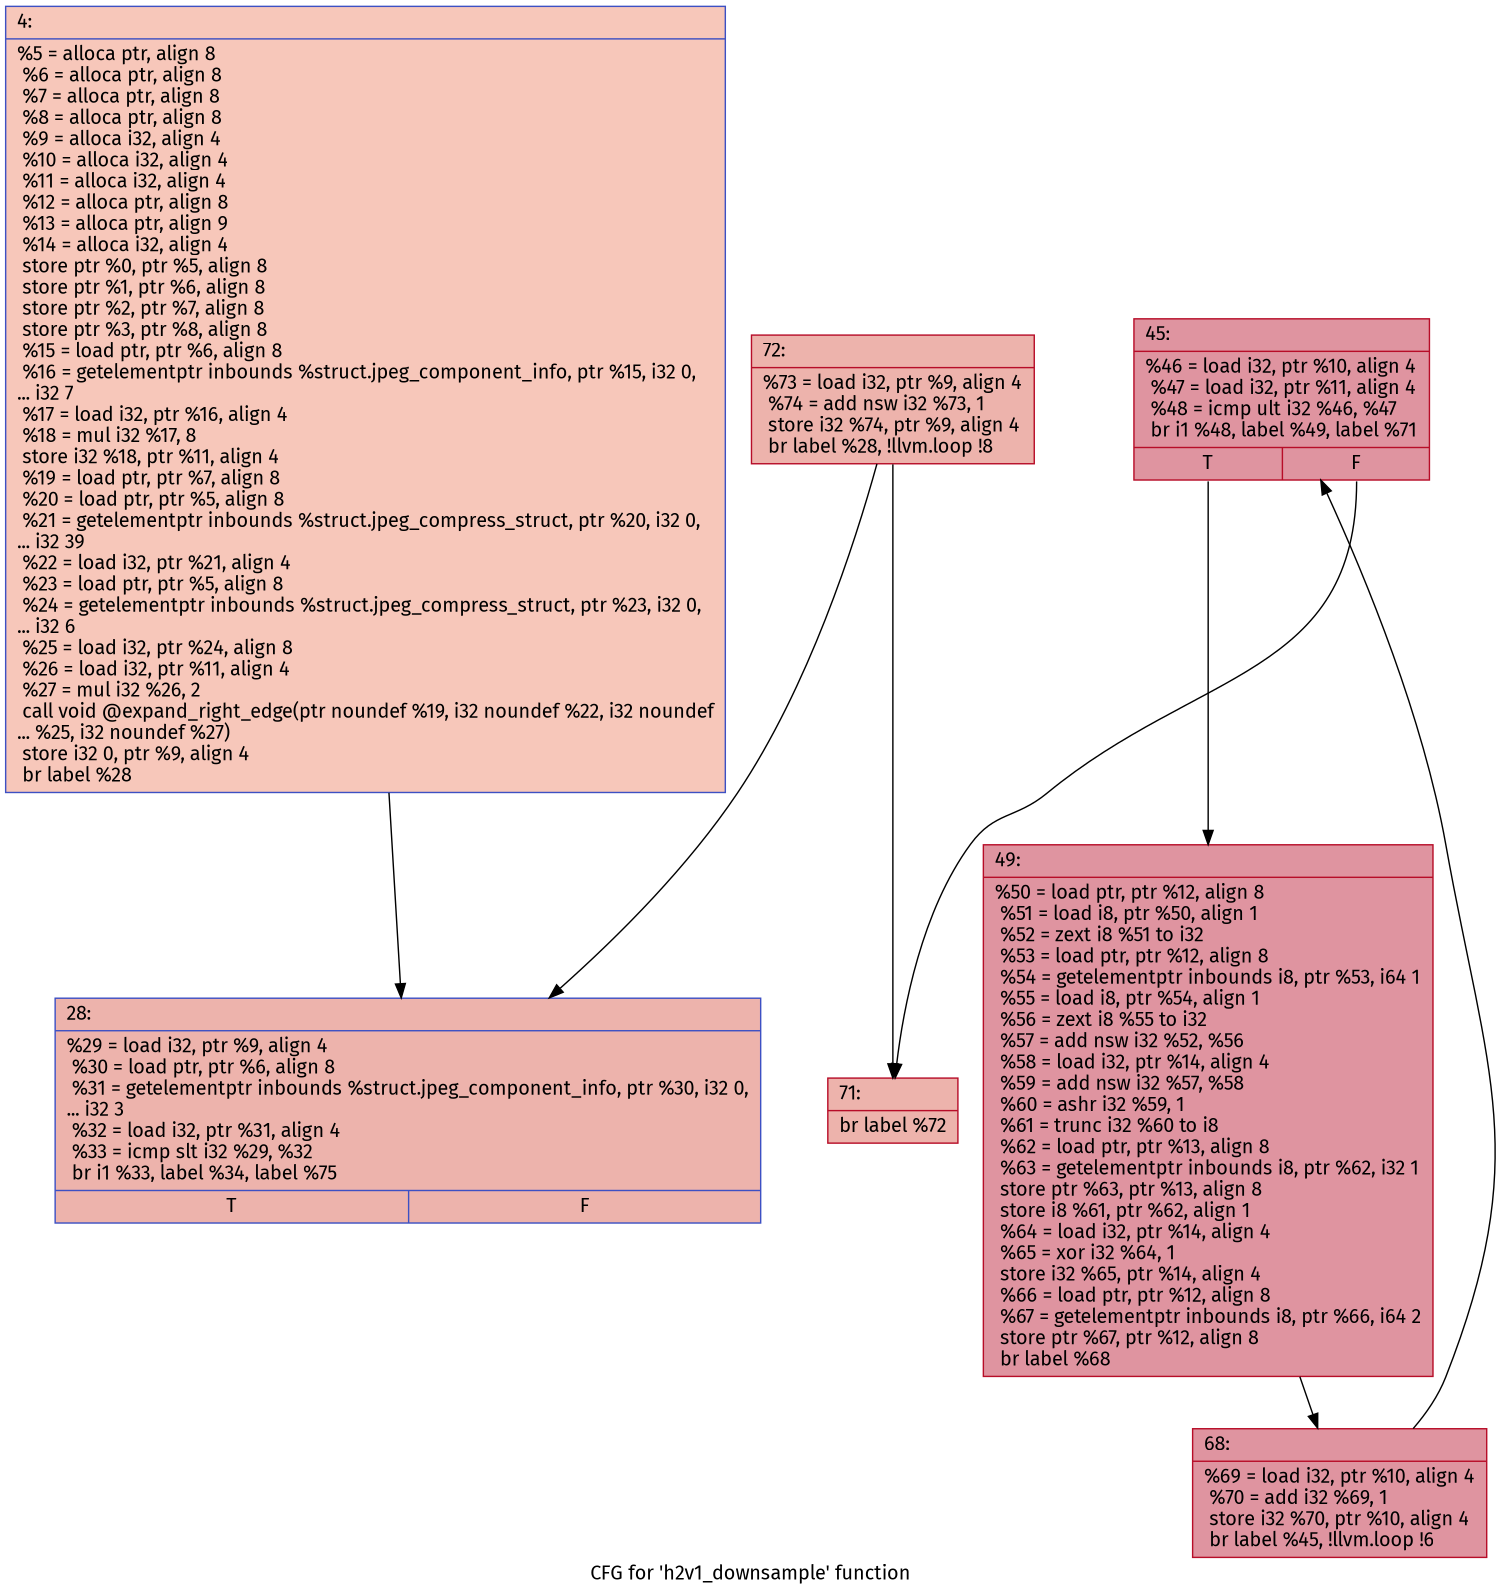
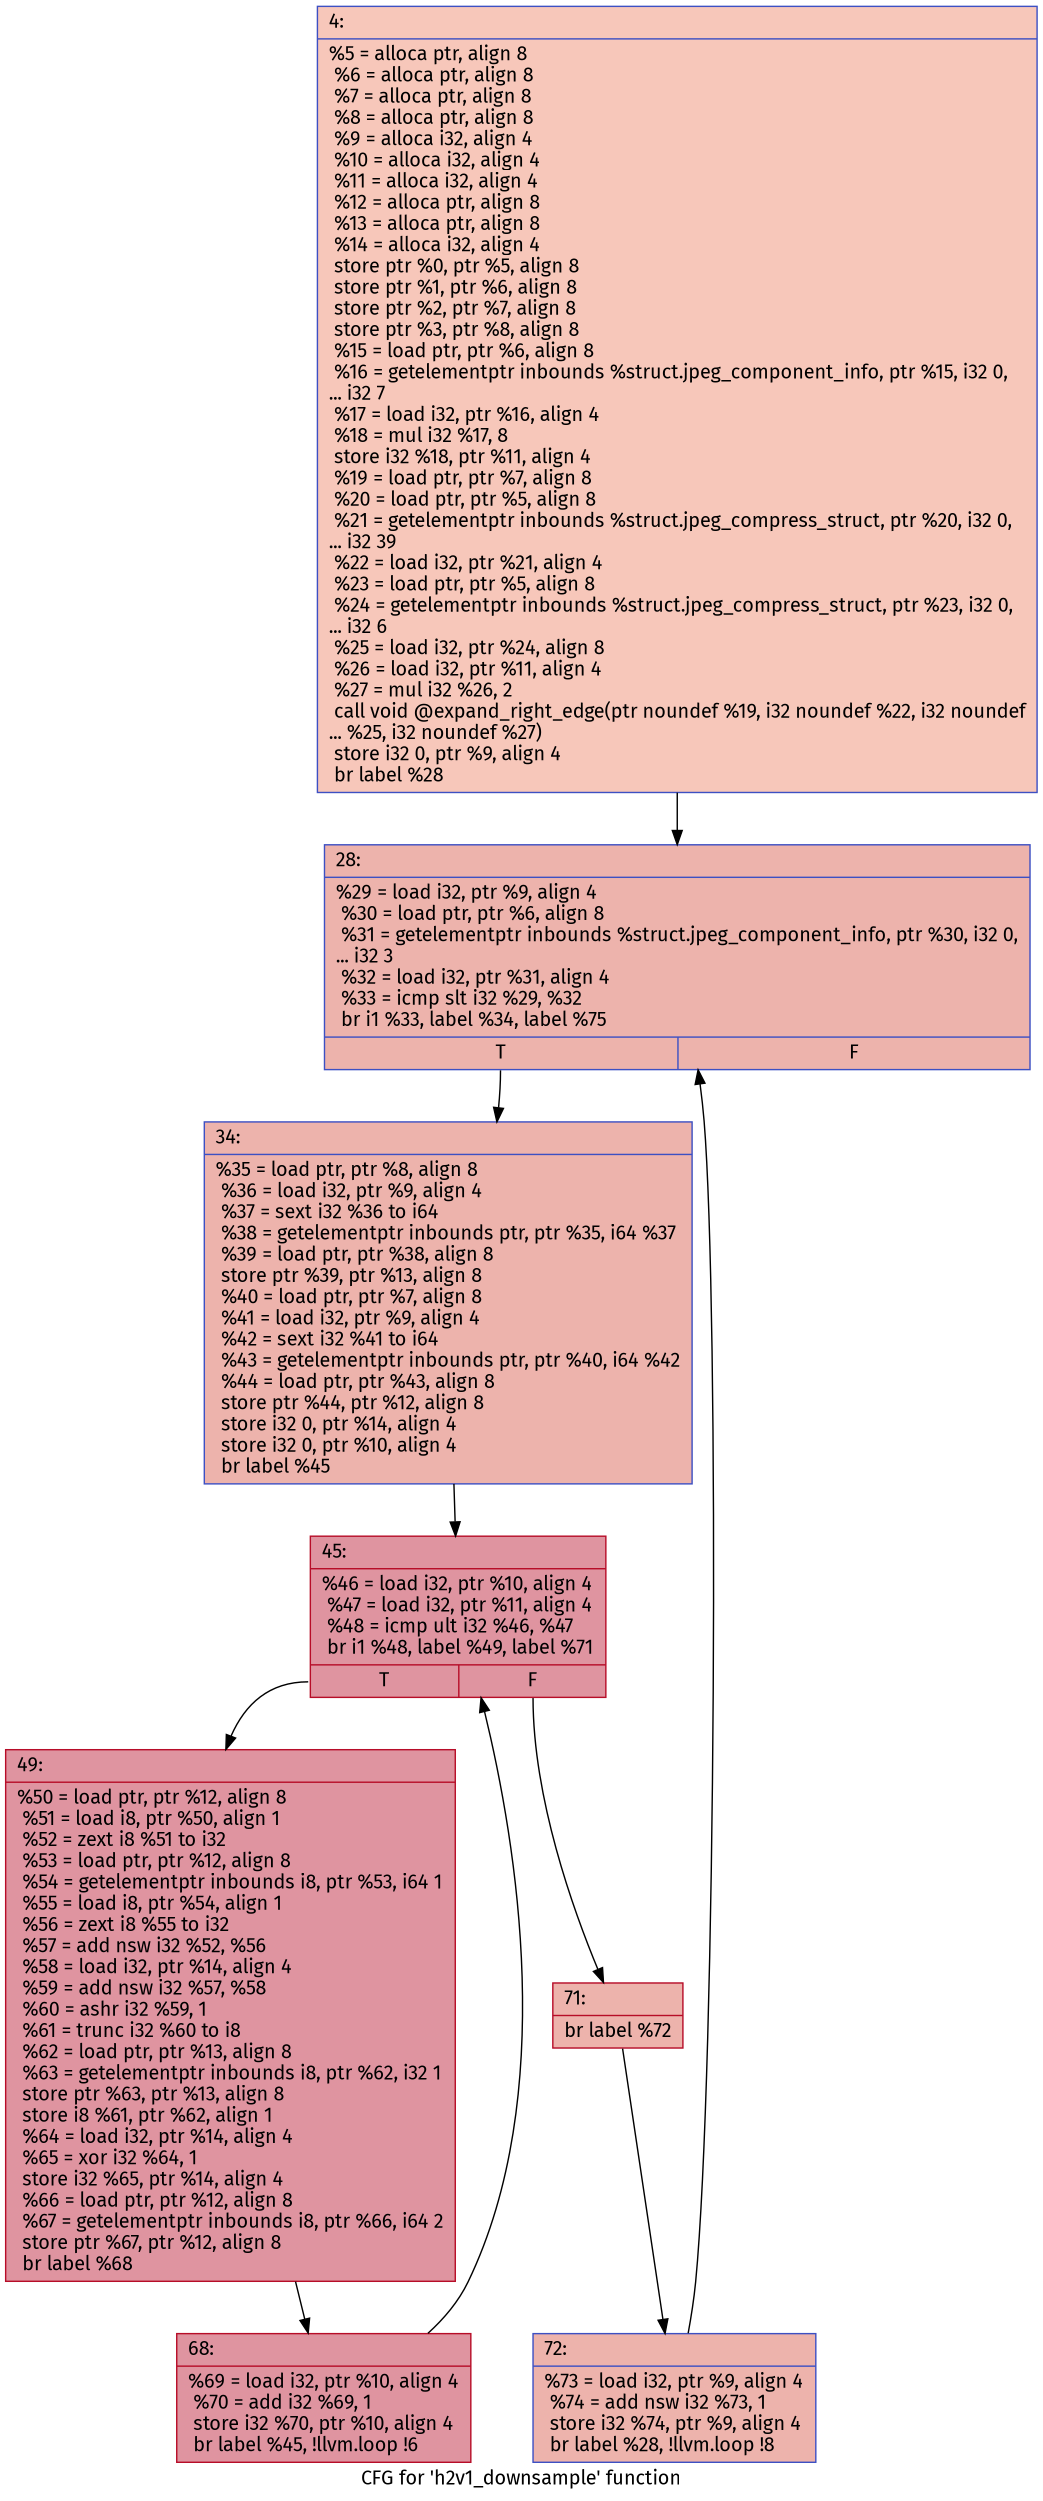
(123, 224) -> (435, 224)
(893, 399) -> (674, 2398)
(893, 764) -> (643, 2184)
none -> (448, 1303)
